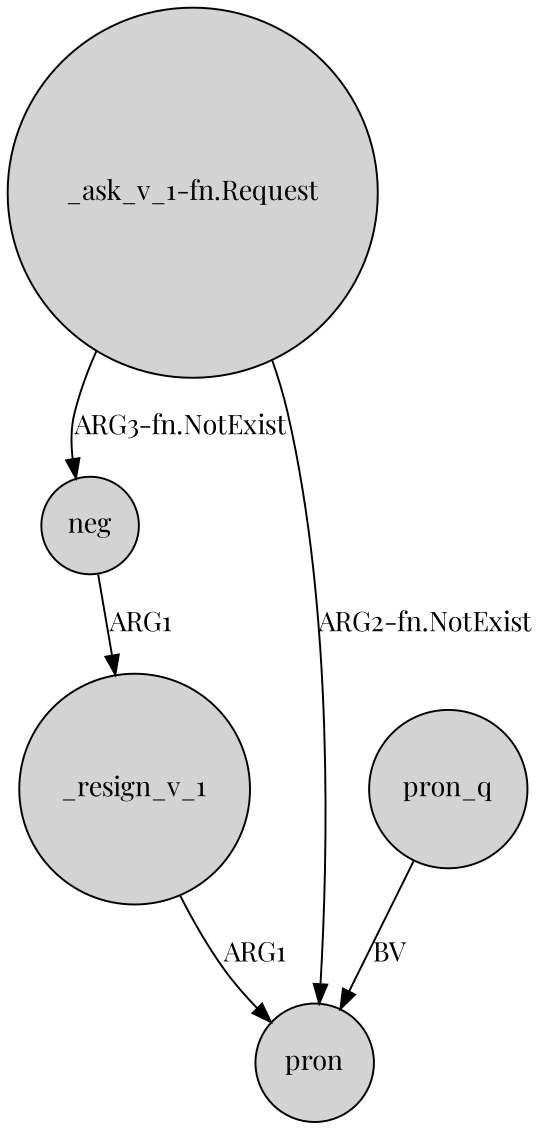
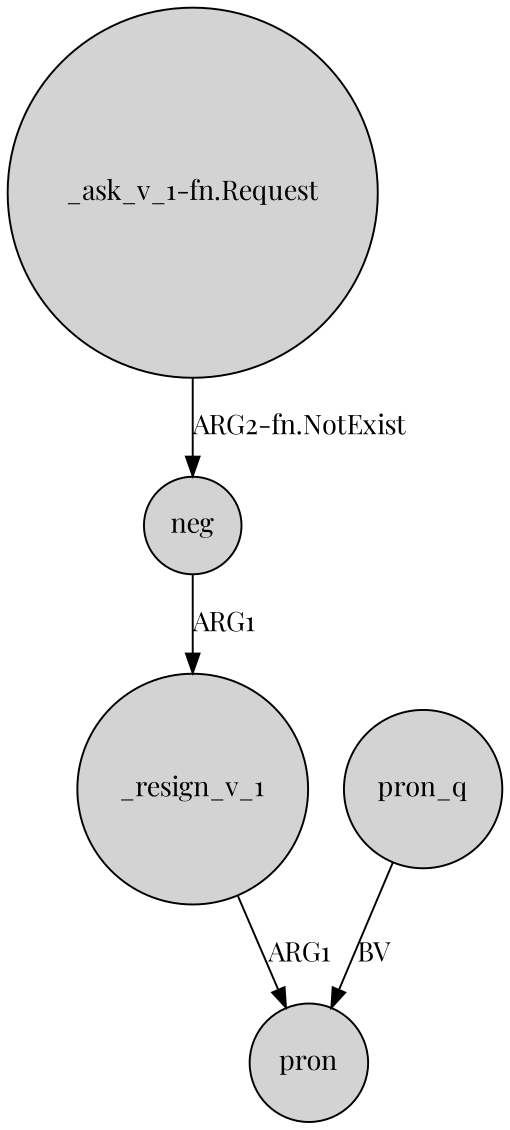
(181, 427) -> (300, 427)
(321, 670) -> none
